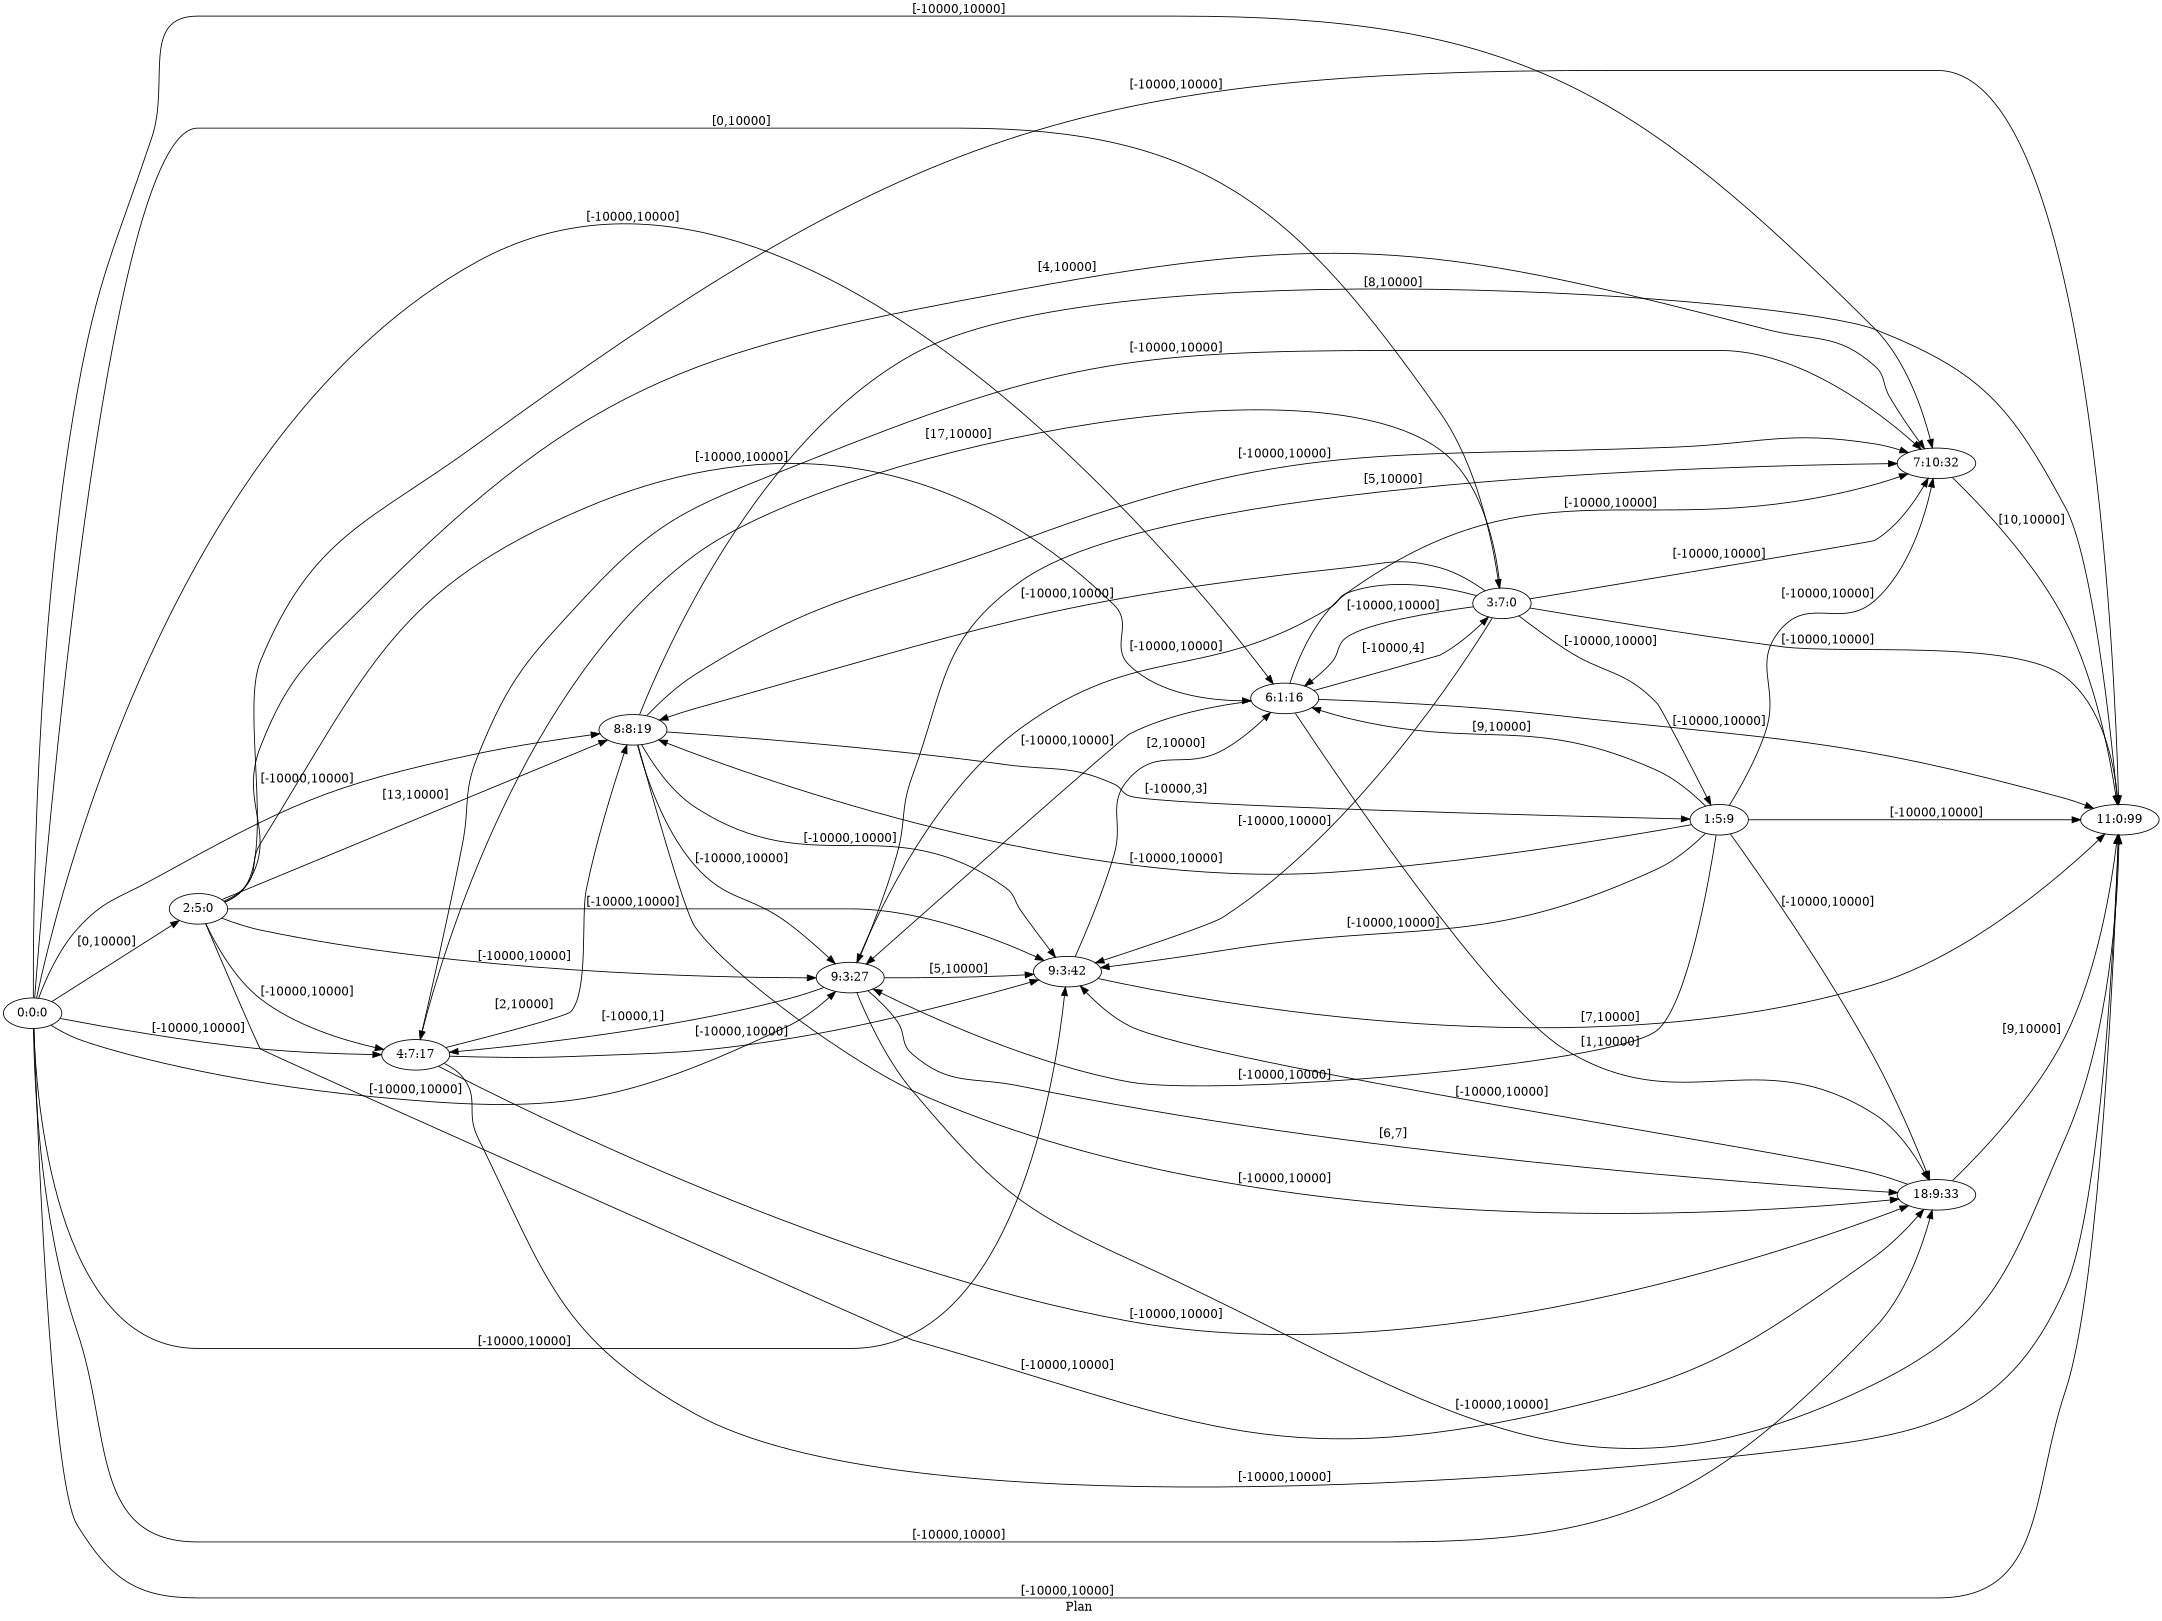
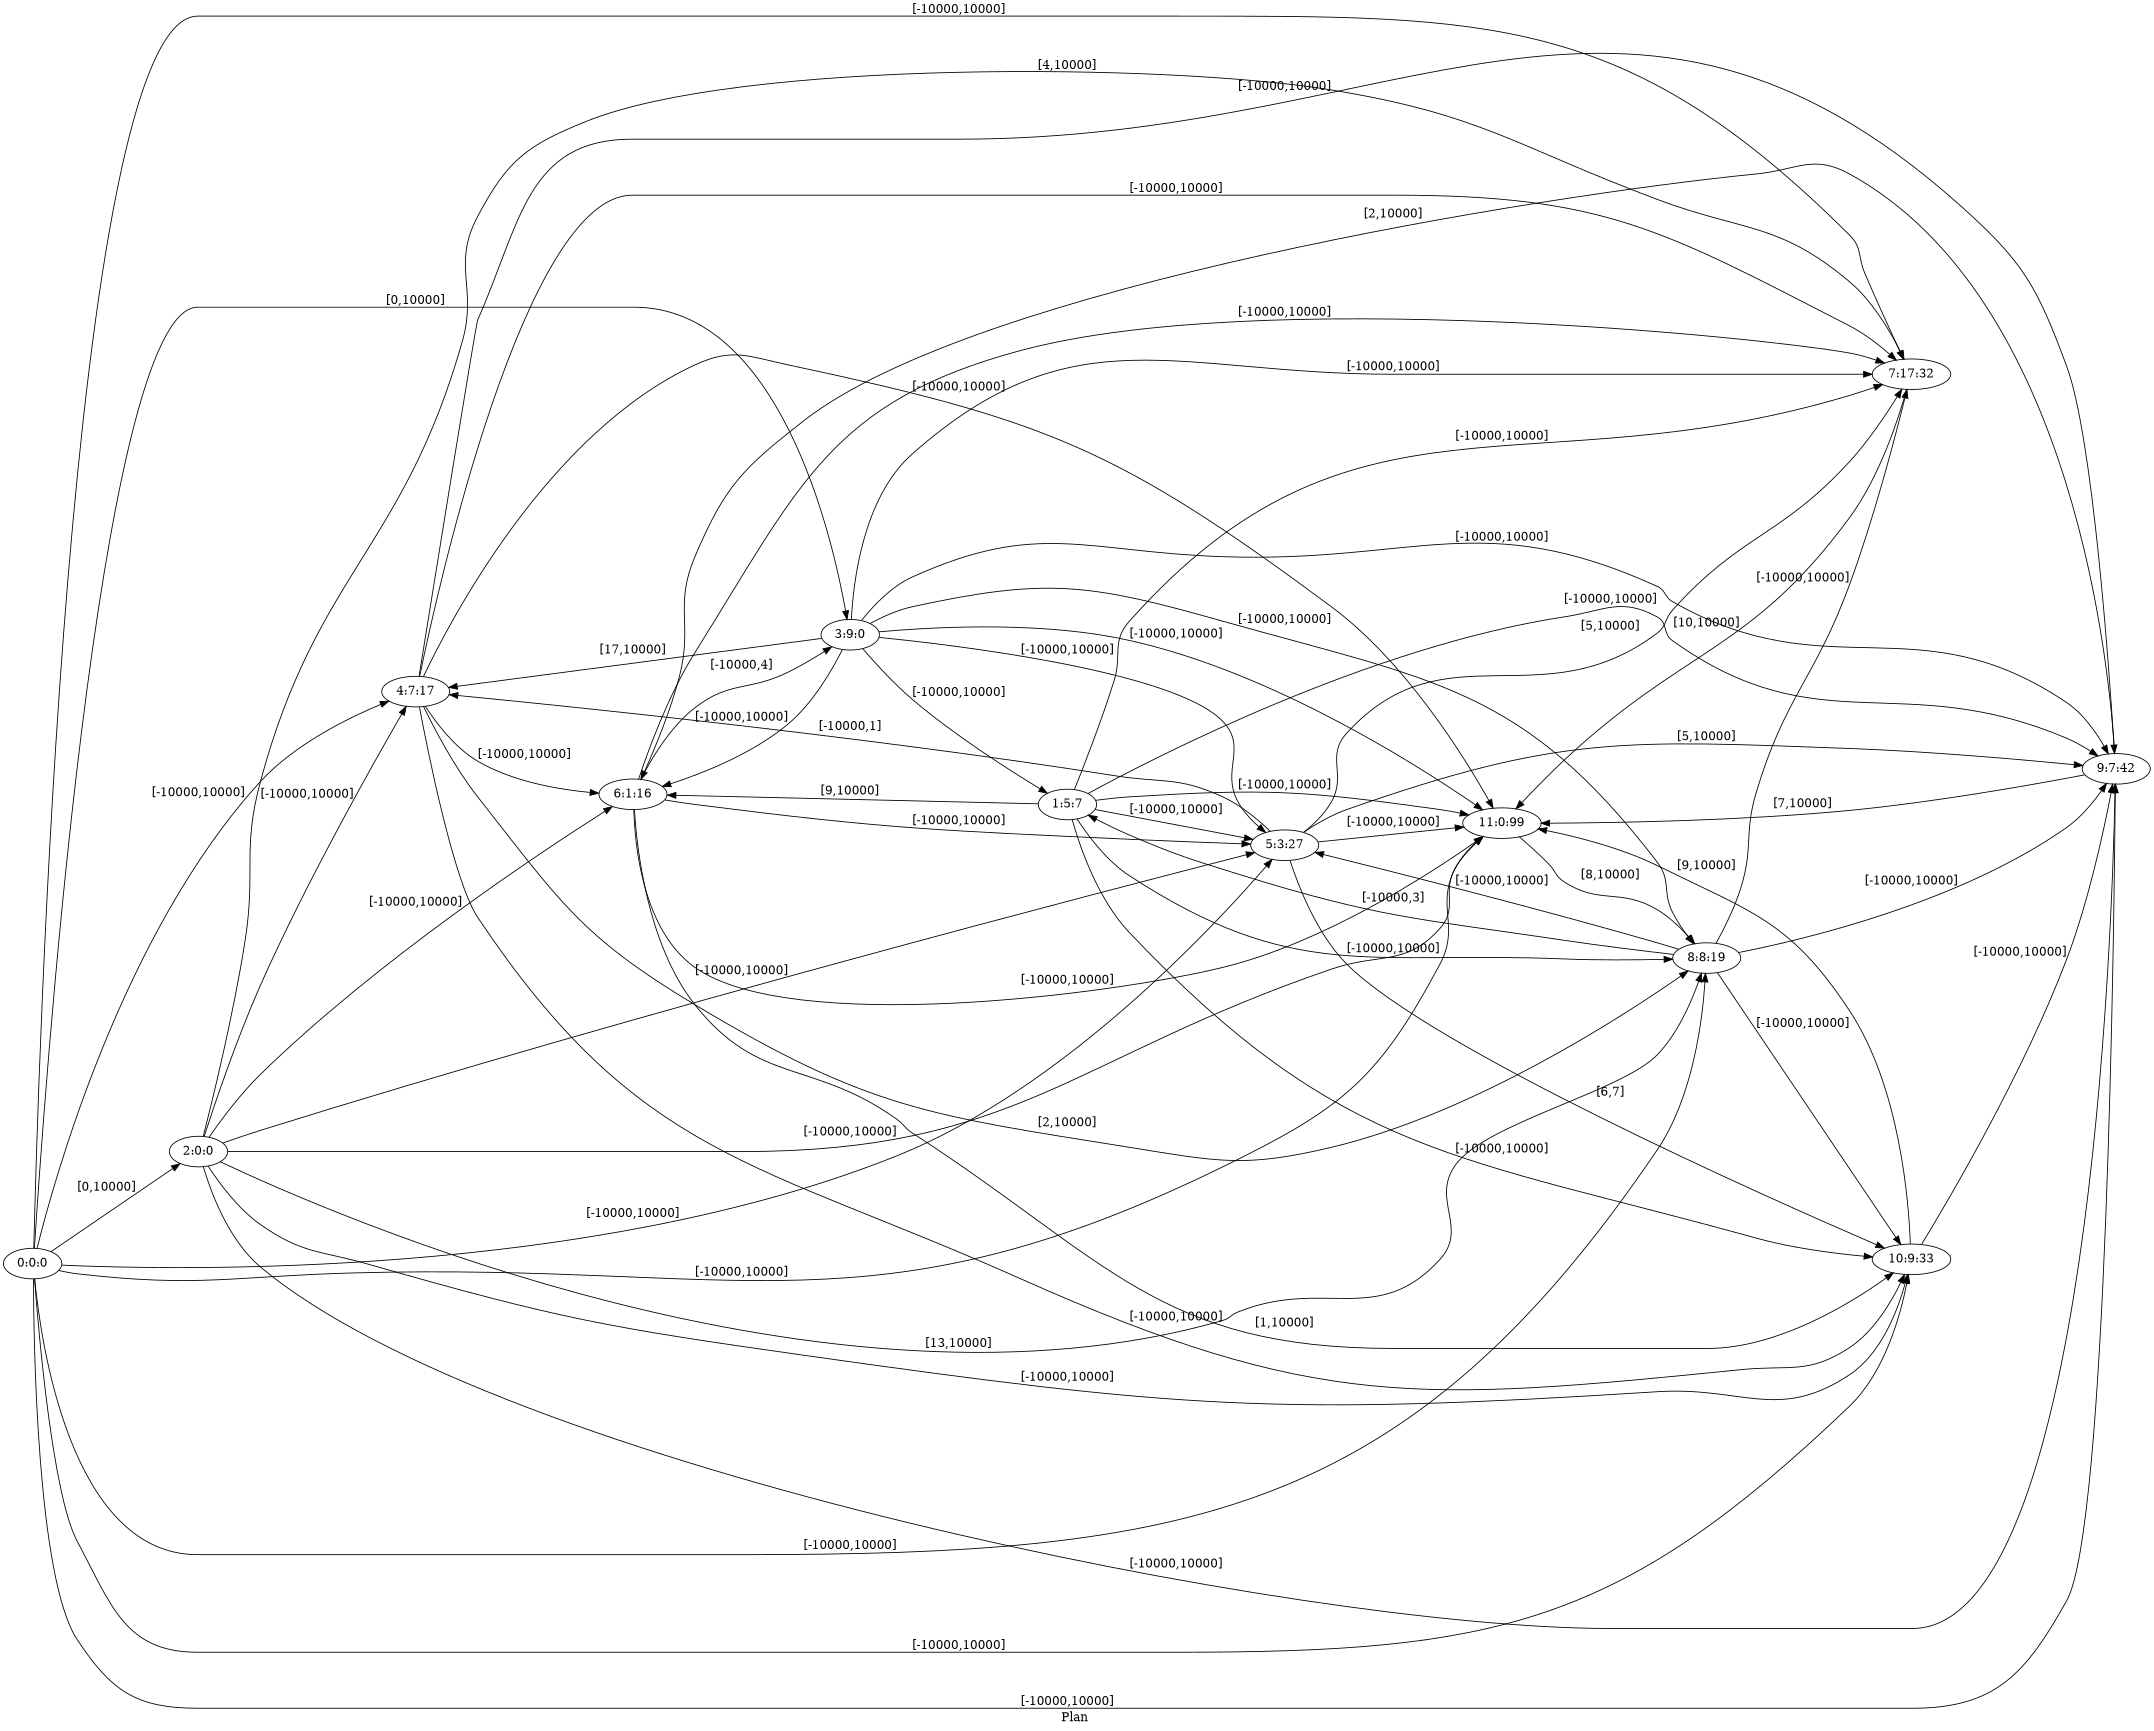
(516, 250) -> (496, 770)
(1442, 290) -> (1600, 895)
(1936, 463) -> (1911, 374)
(1502, 603) -> (850, 635)
(1719, 820) -> (1067, 804)
(198, 909) -> (198, 1152)
(1067, 972) -> (2116, 769)
(850, 978) -> (1285, 845)
(1936, 1195) -> (1911, 1259)
